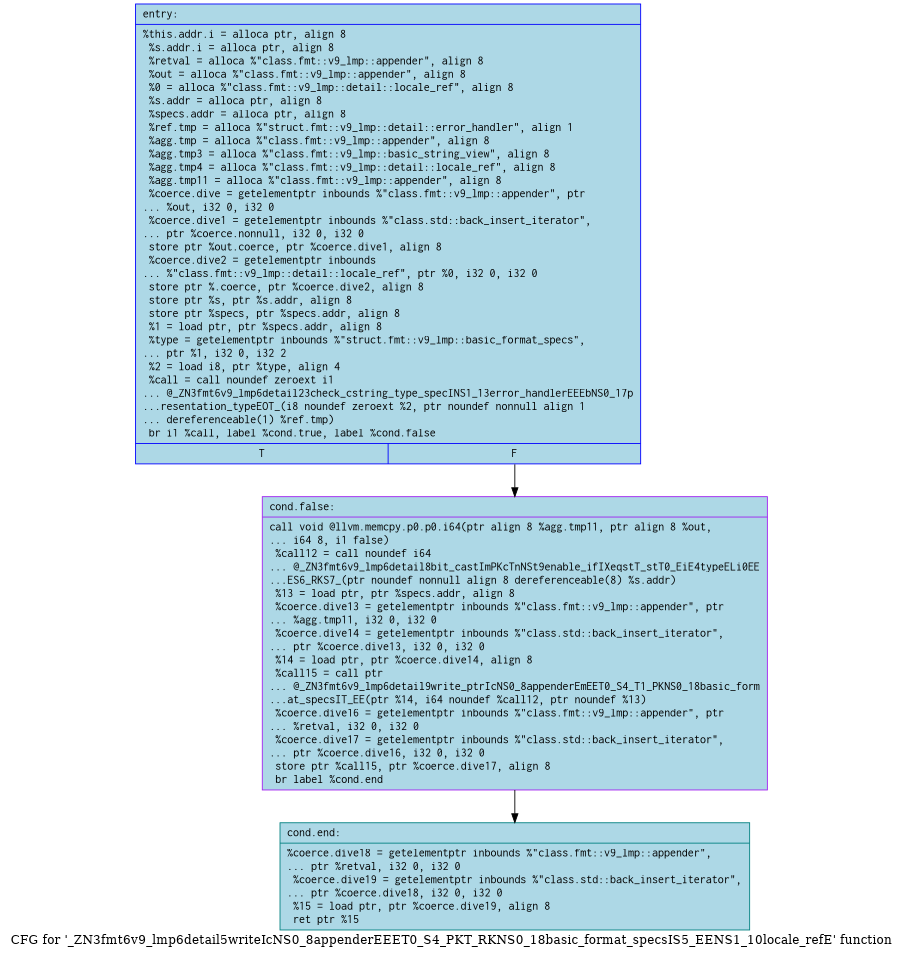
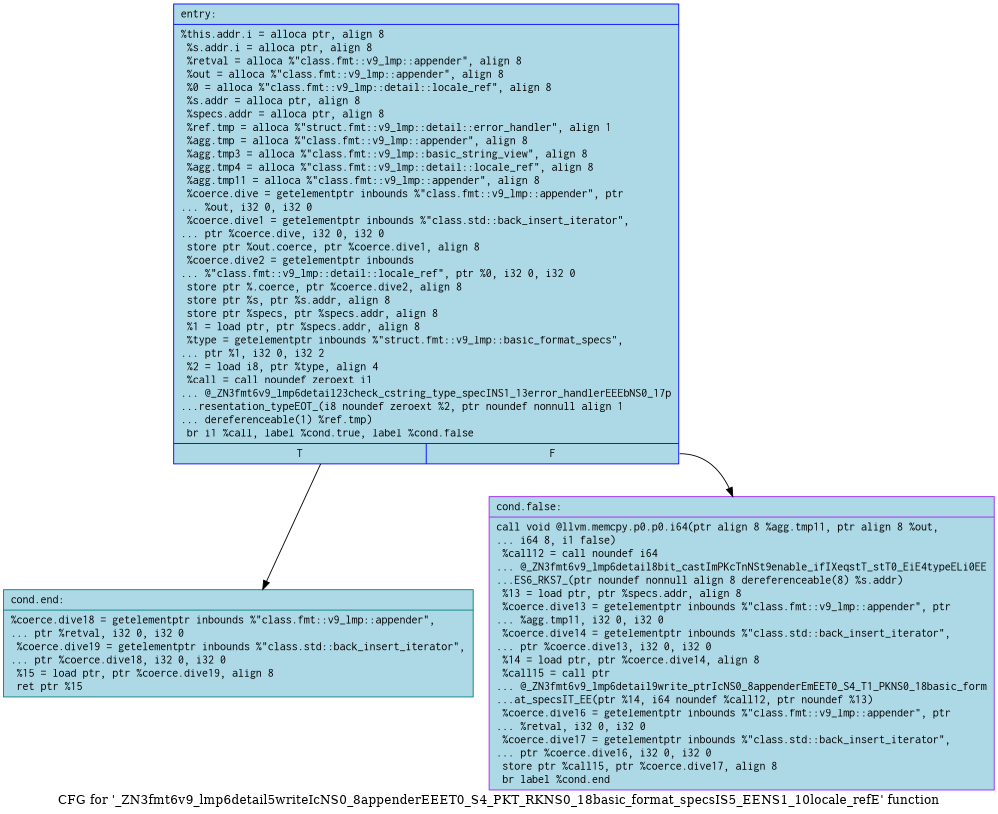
(253, 233) -> (283, 233)
(515, 802) -> (294, 523)
